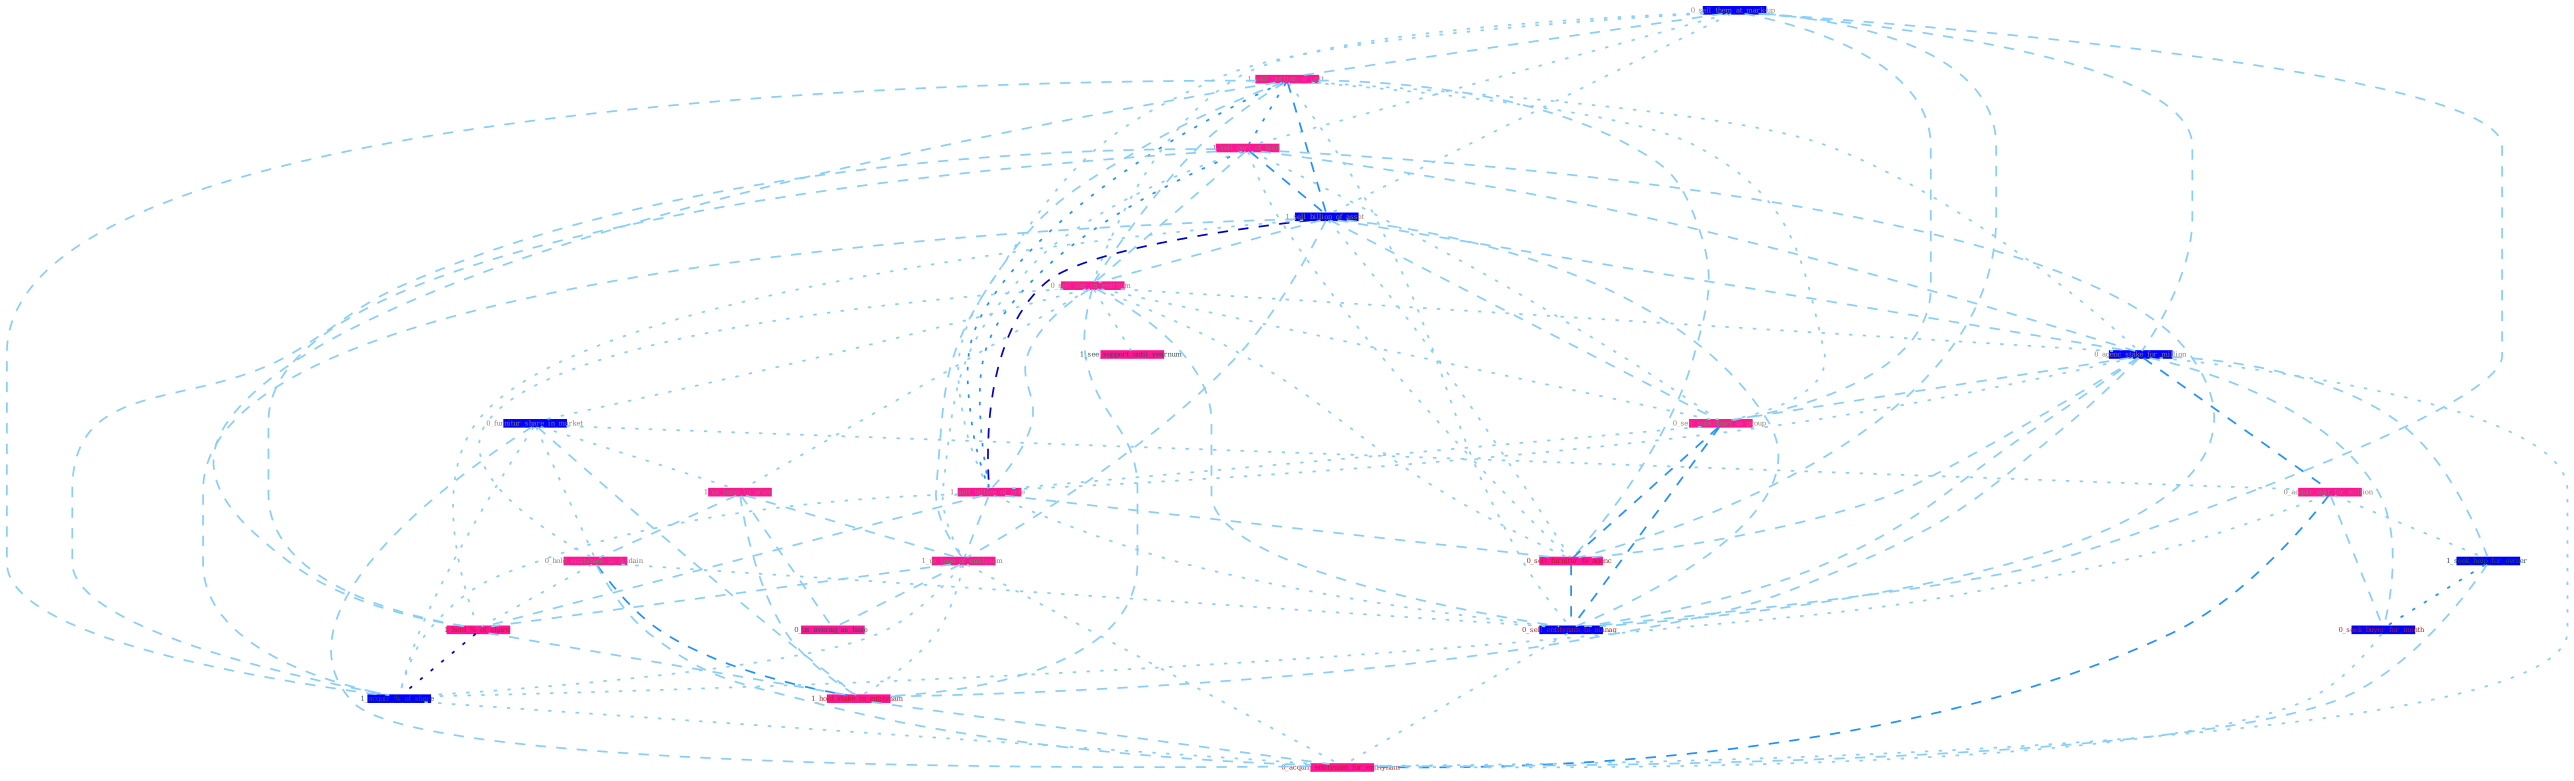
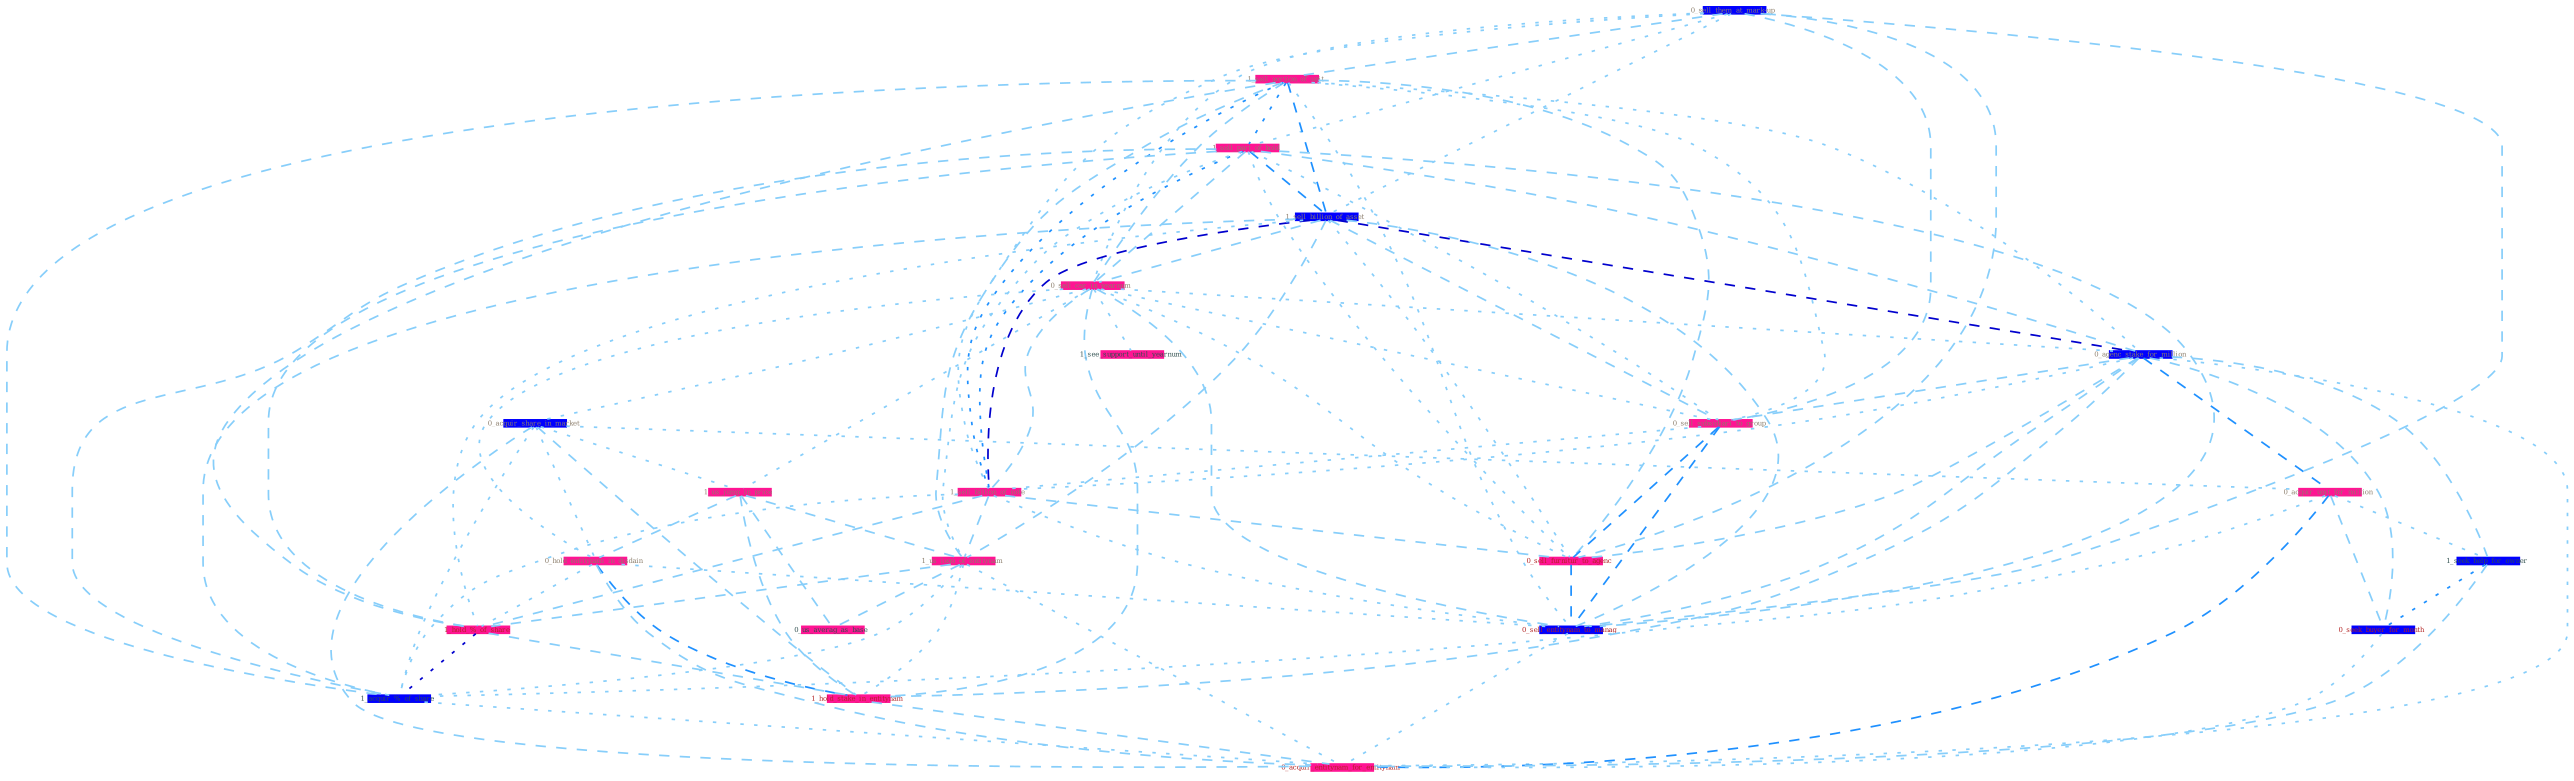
(2096, 72) -> none
(1734, 286) -> (1734, 286)
(535, 423) -> (535, 423)
